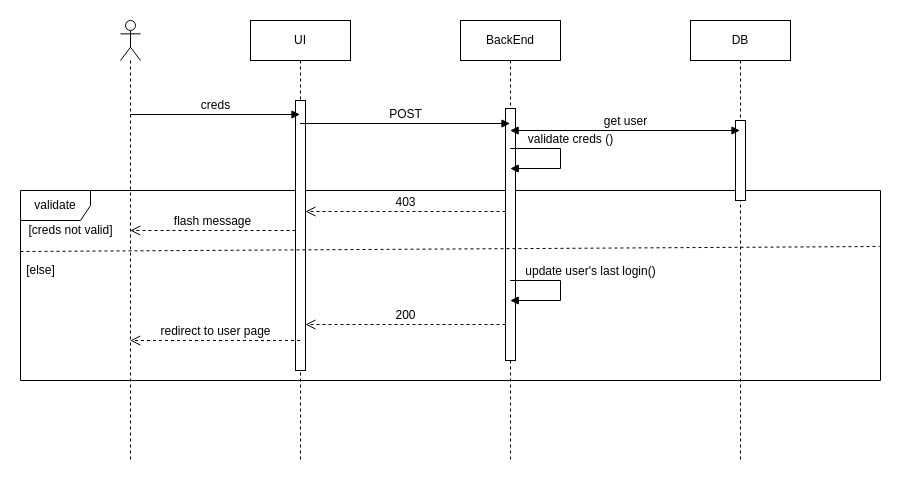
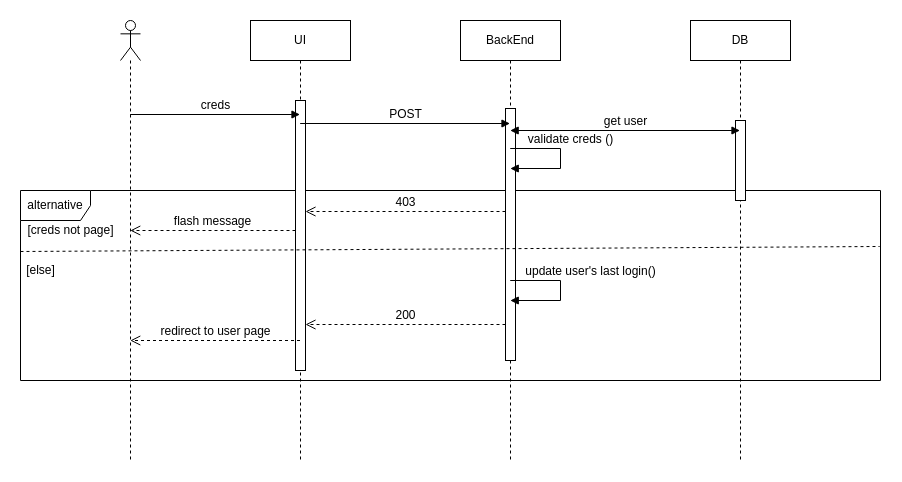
(56, 206) -> (56, 206)
(71, 231) -> (71, 231)
